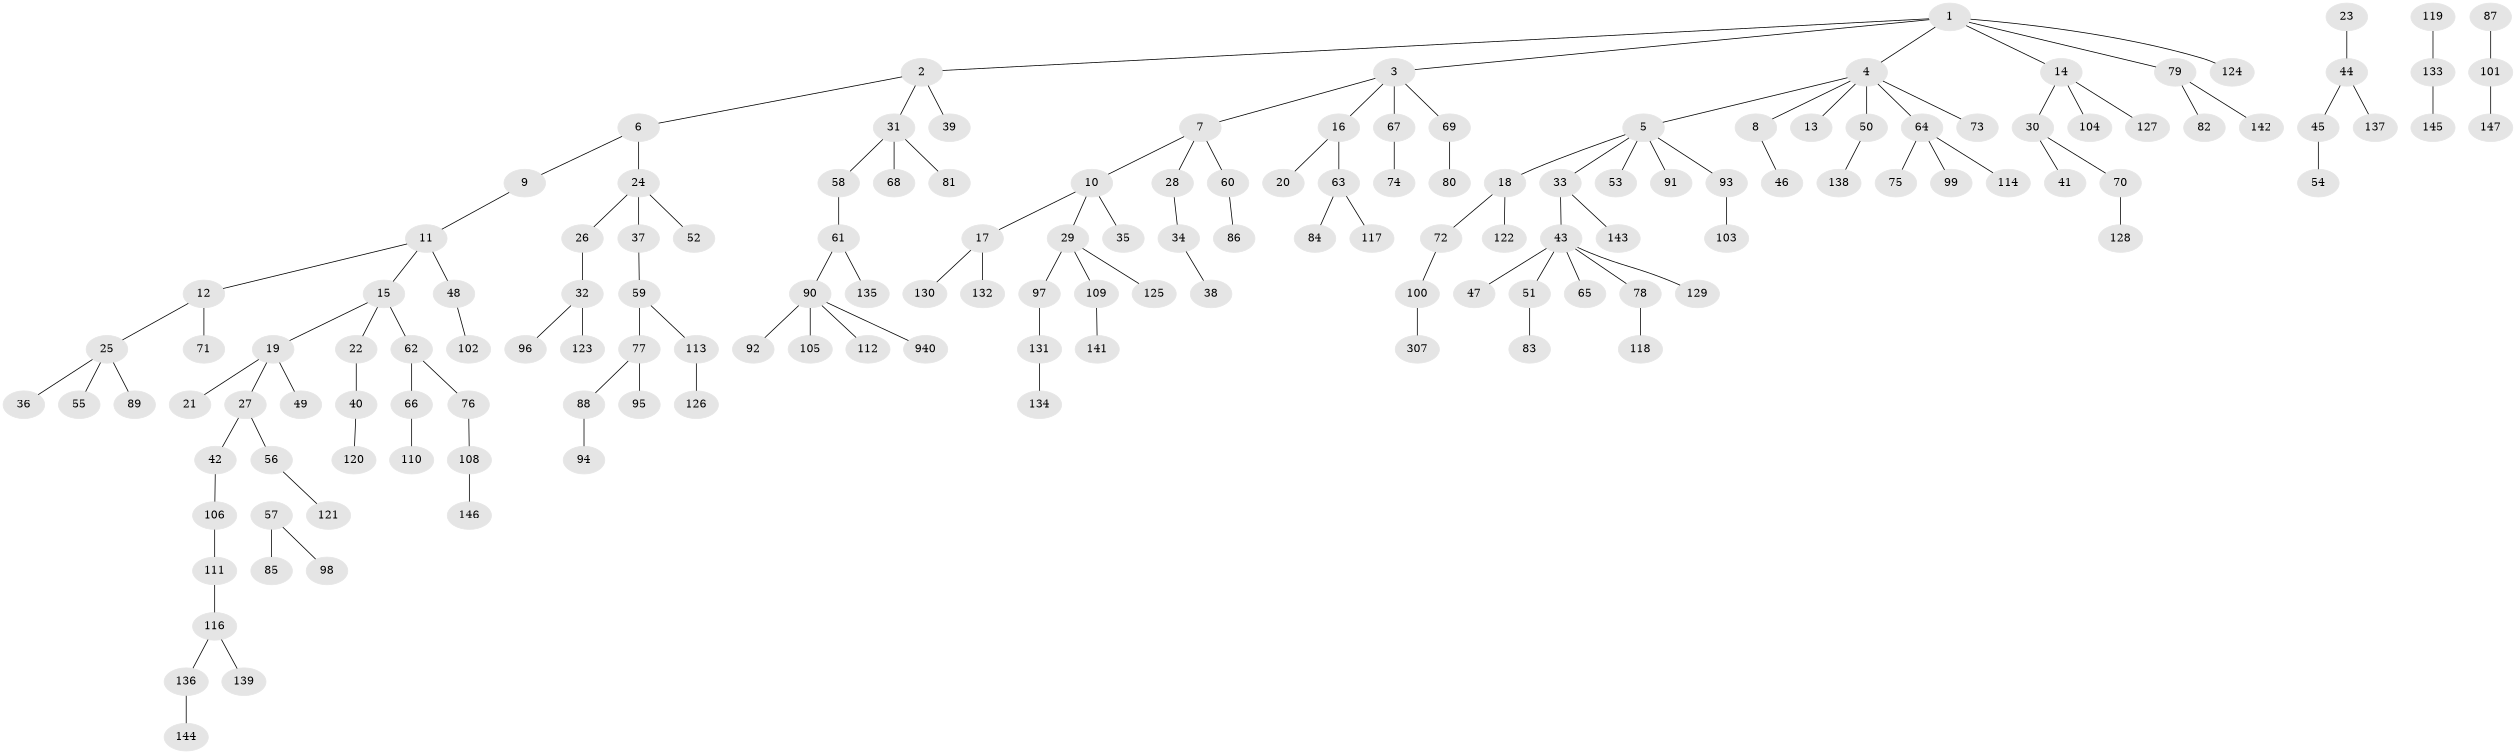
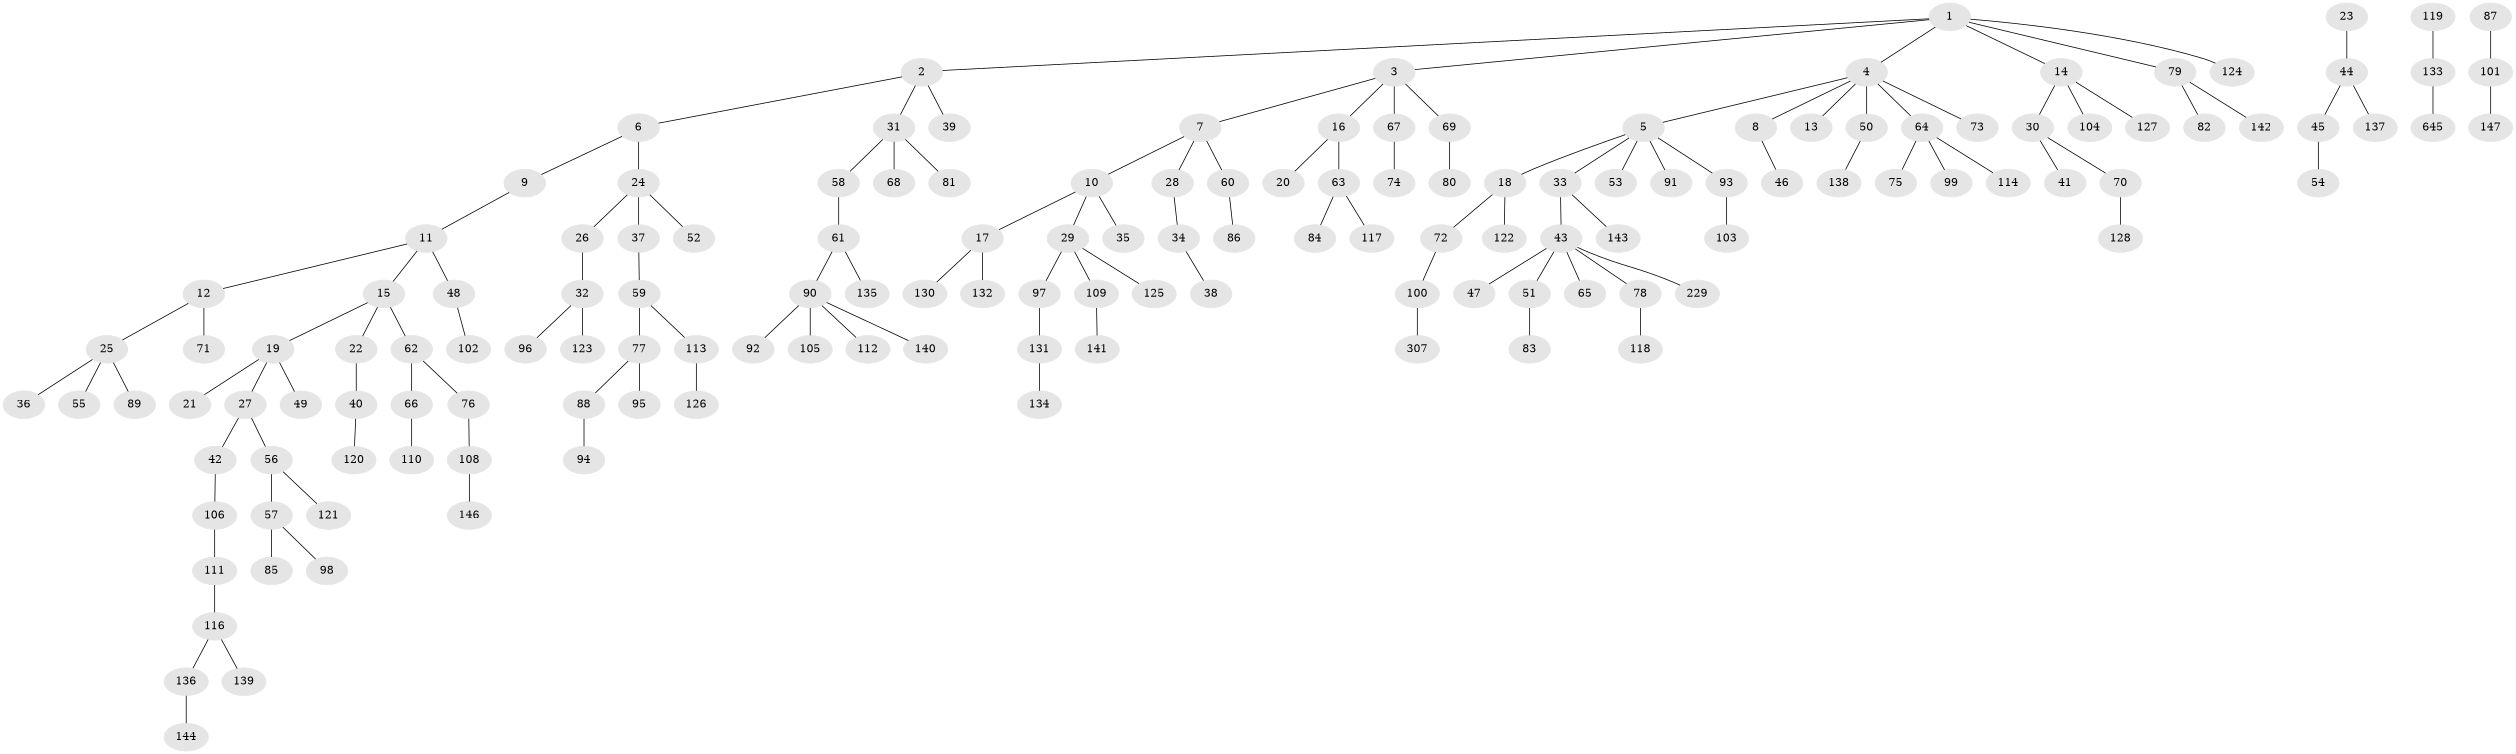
(2433, 128) -> (2433, 128)
(1697, 294) -> (1697, 294)
(926, 349) -> (926, 349)
none -> (272, 488)
